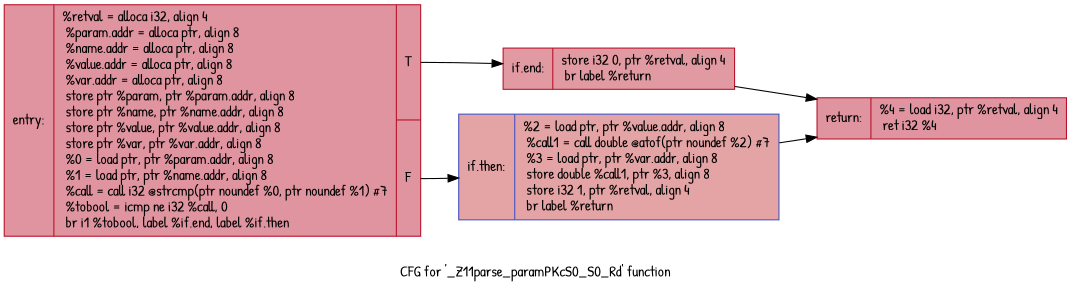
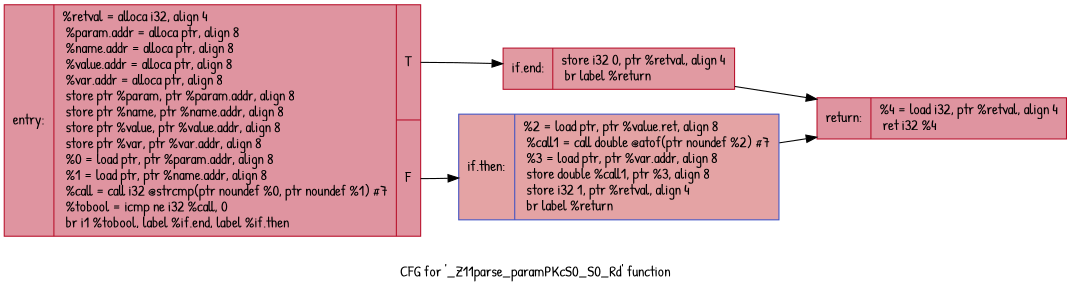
(624, 127) -> (621, 127)
